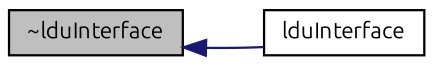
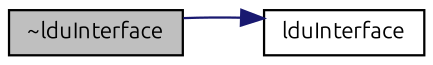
(235, 48) -> (212, 18)
